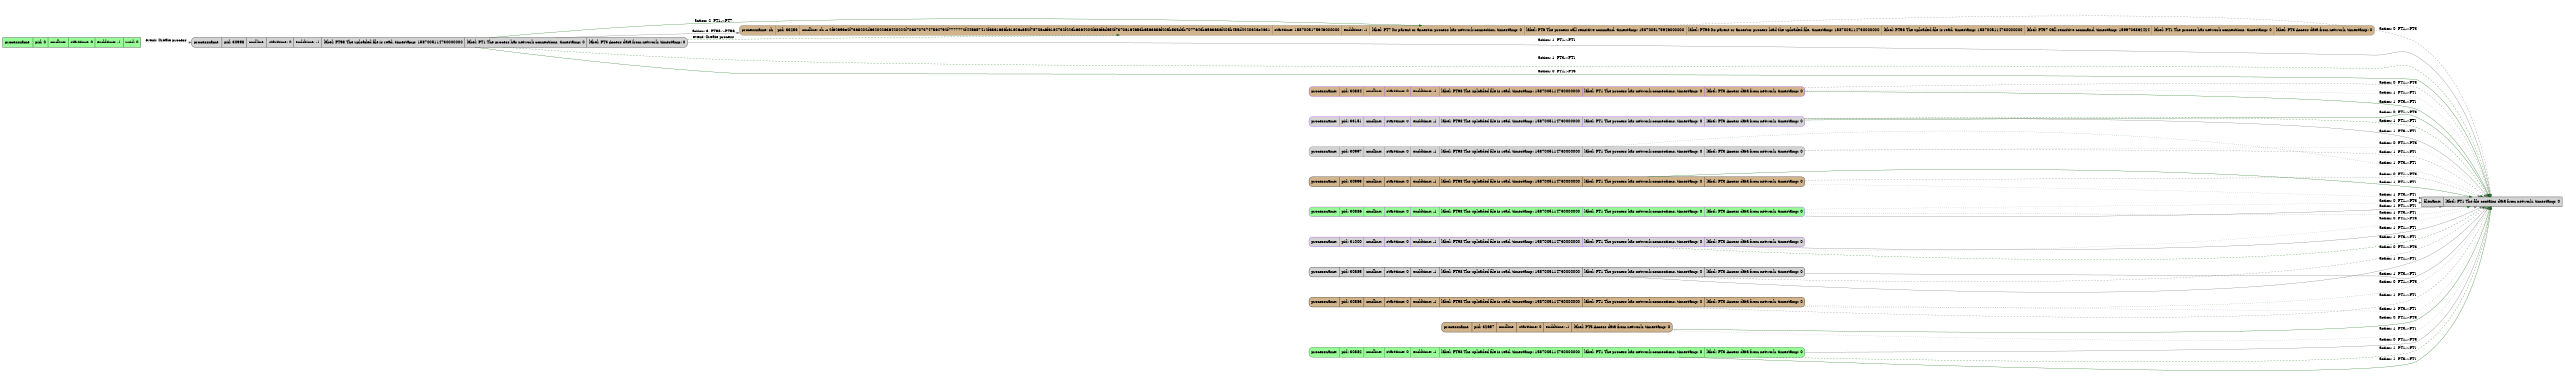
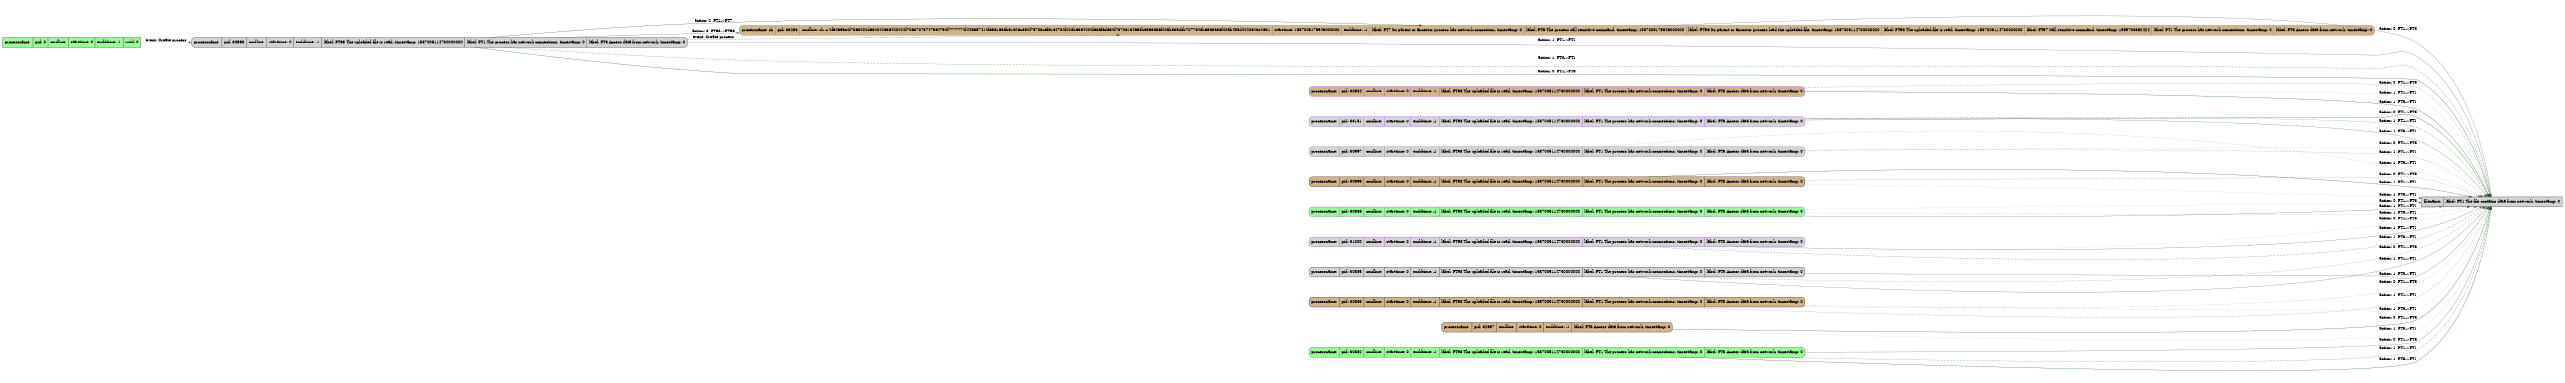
(2128, 16) -> (2128, 16)
